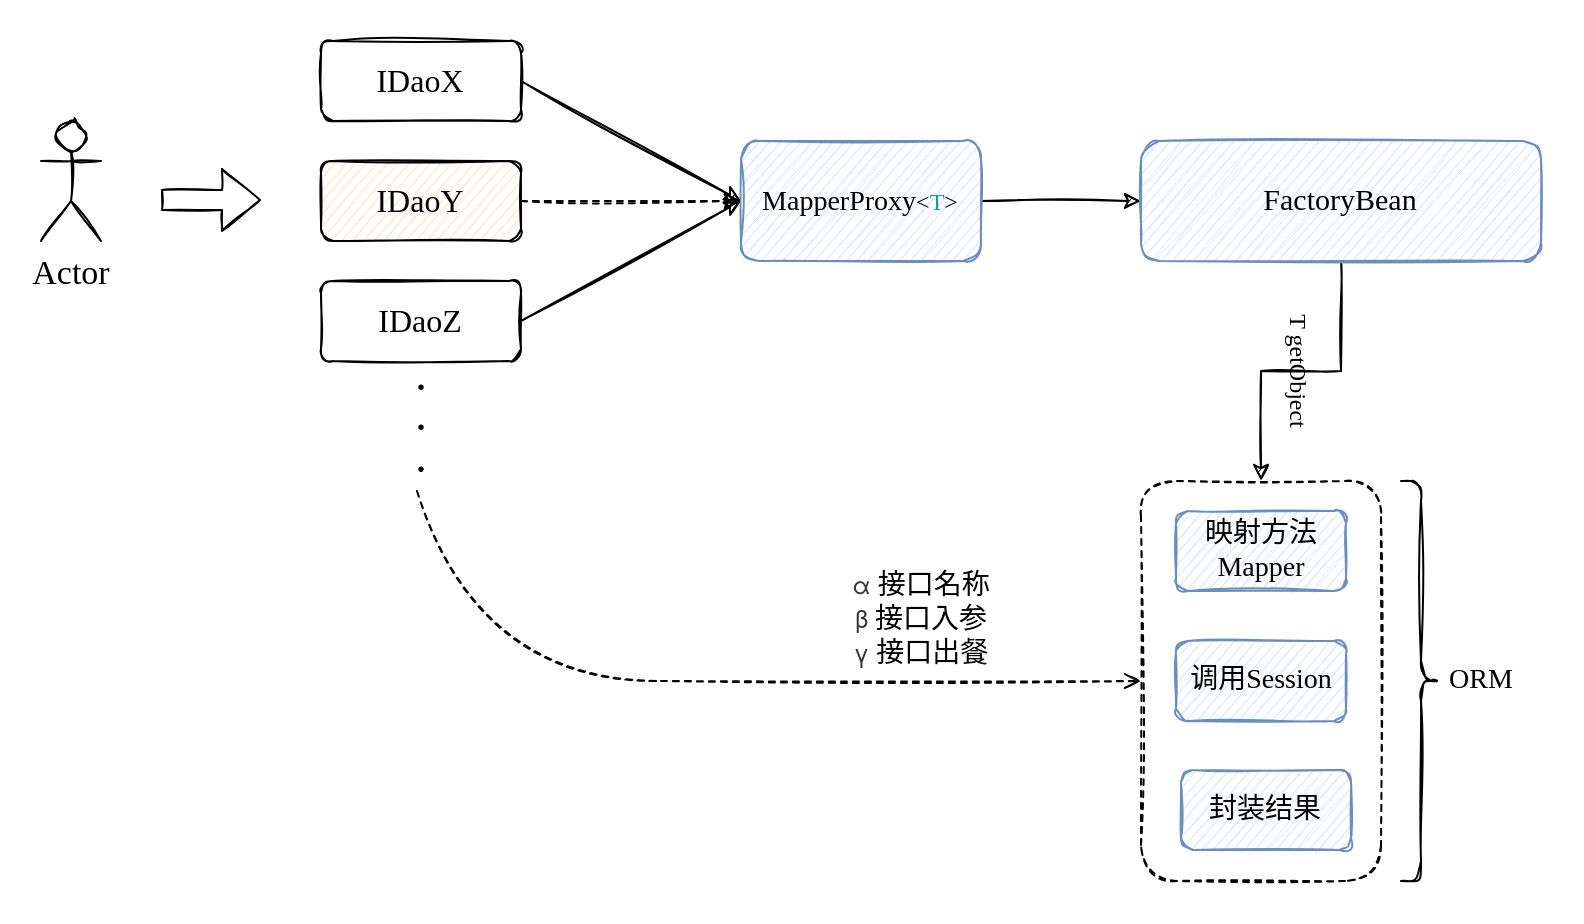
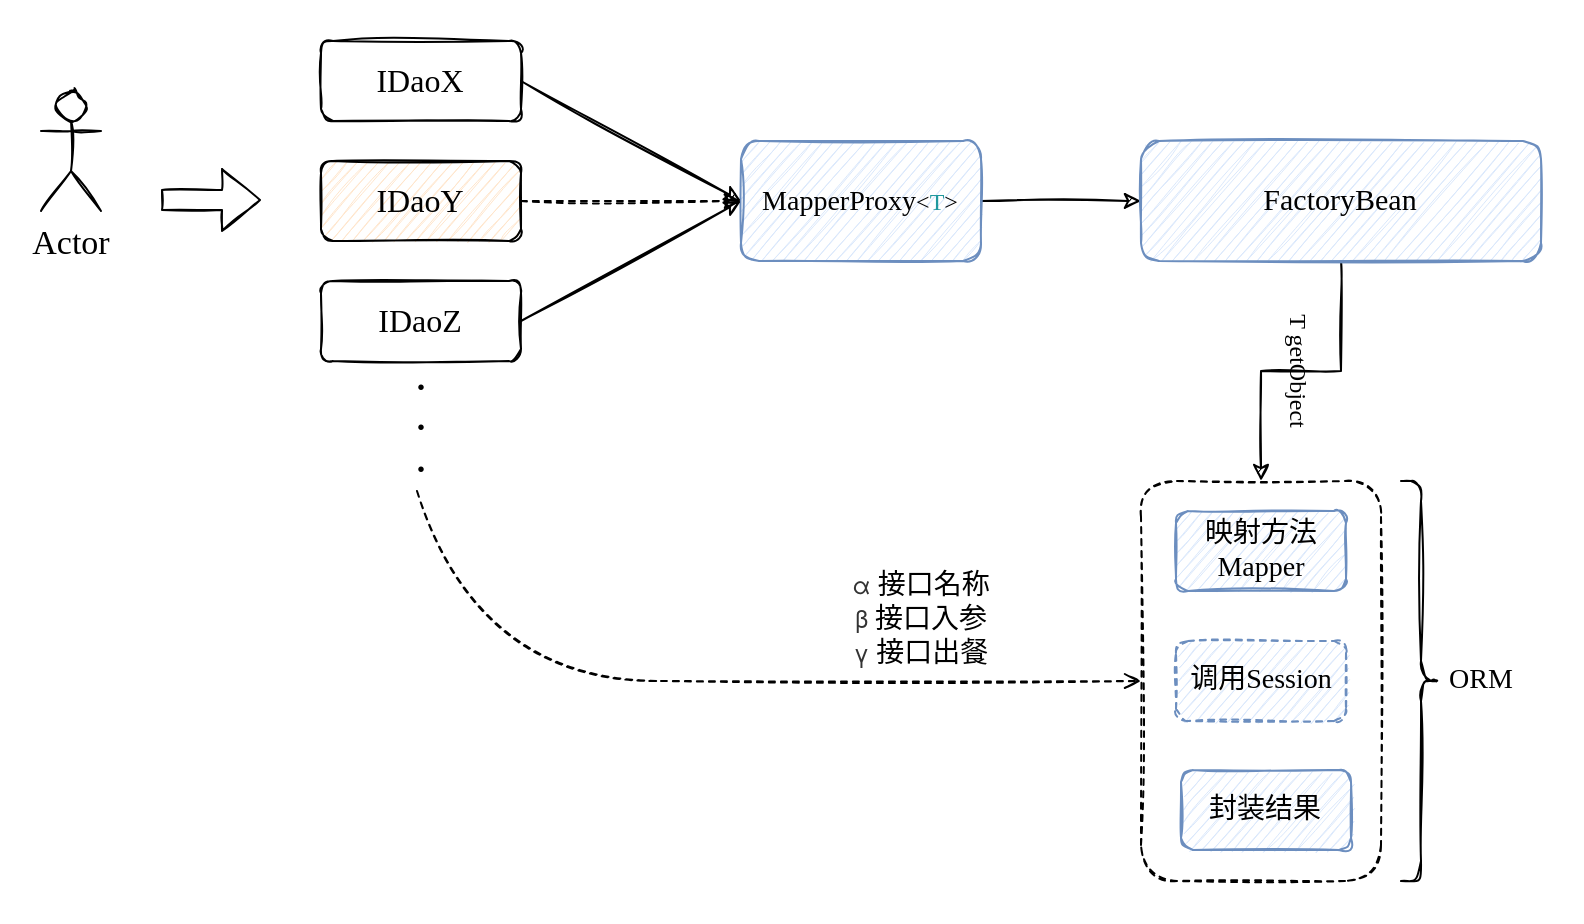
(71, 181) -> (71, 151)
(1261, 681) -> (1261, 681)
